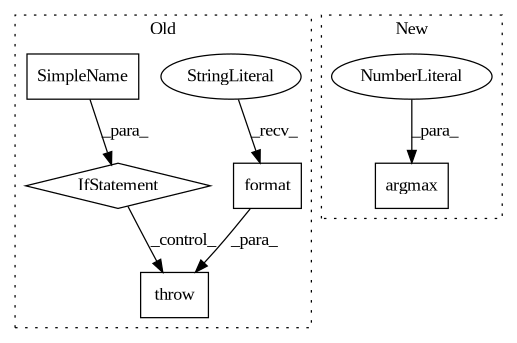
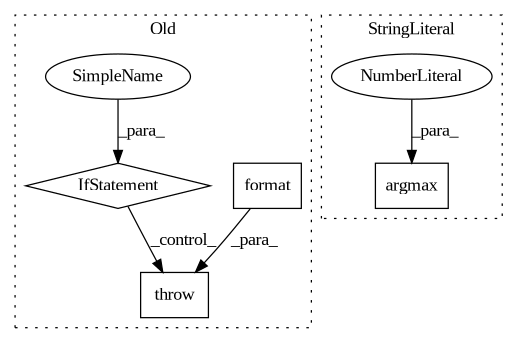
(412, 30) -> (412, 30)
(83, 77) -> (118, 77)
(231, 77) -> none
